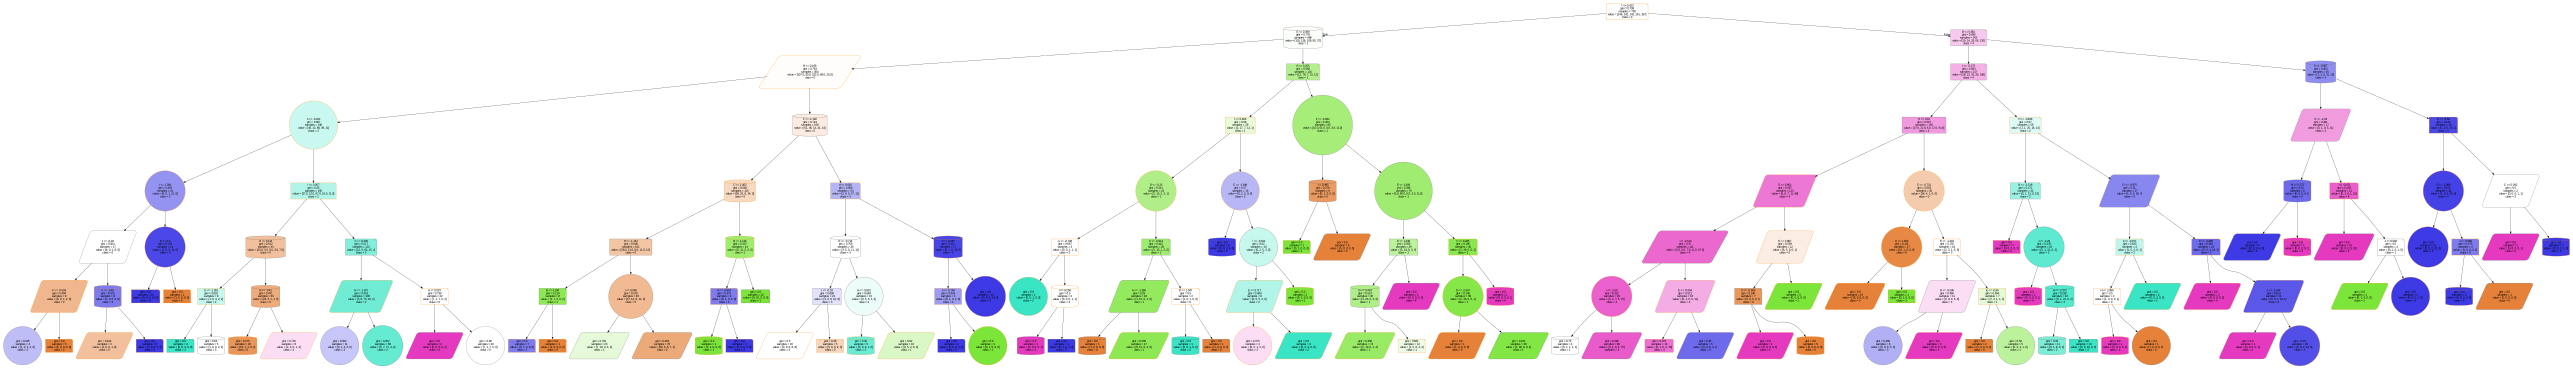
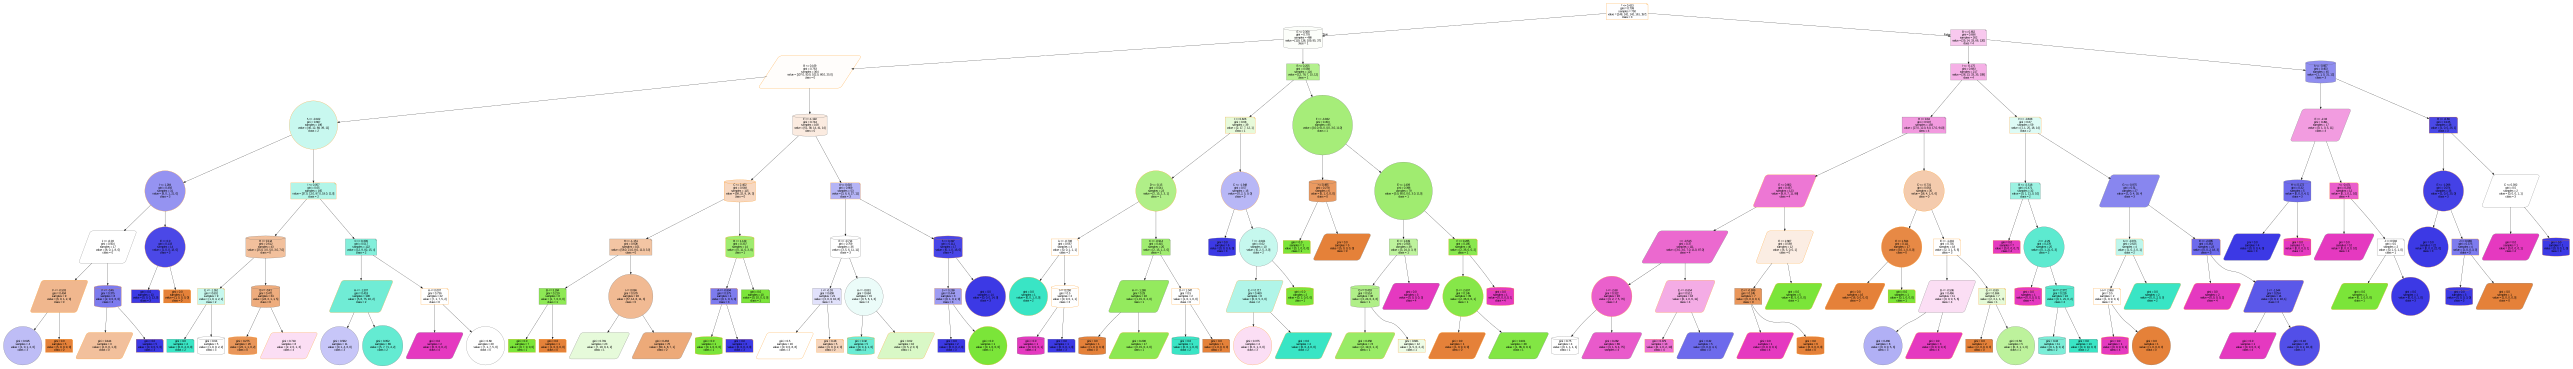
(522, 346) -> (522, 346)
